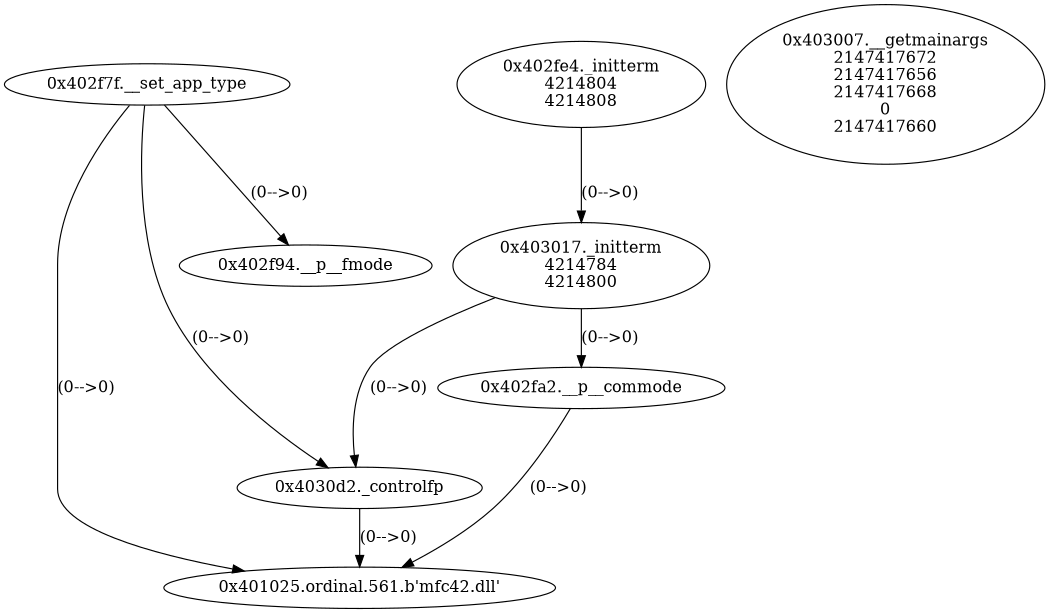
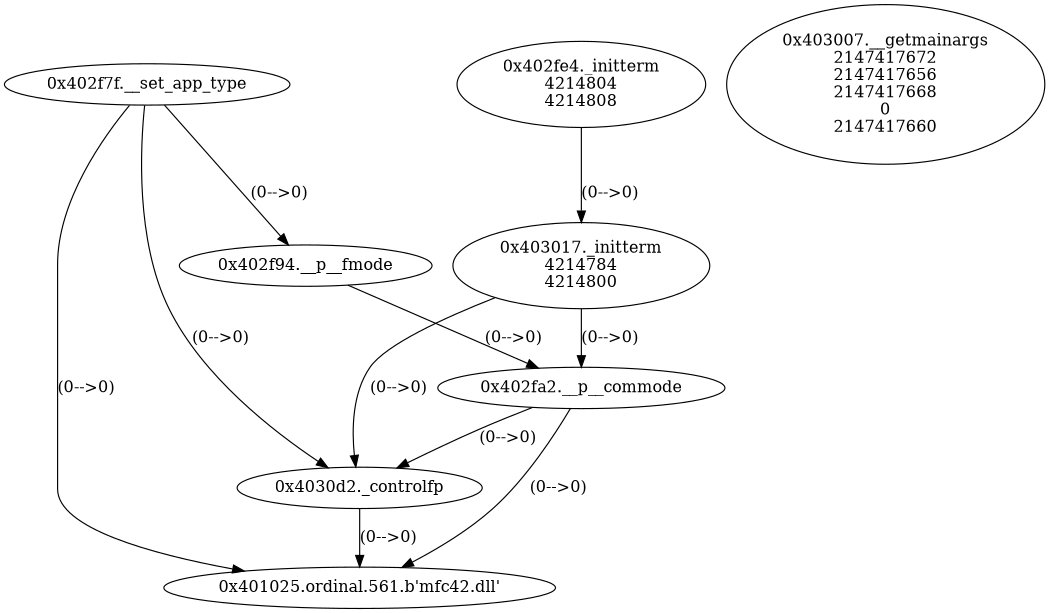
none -> (447, 328)
none -> (469, 434)
